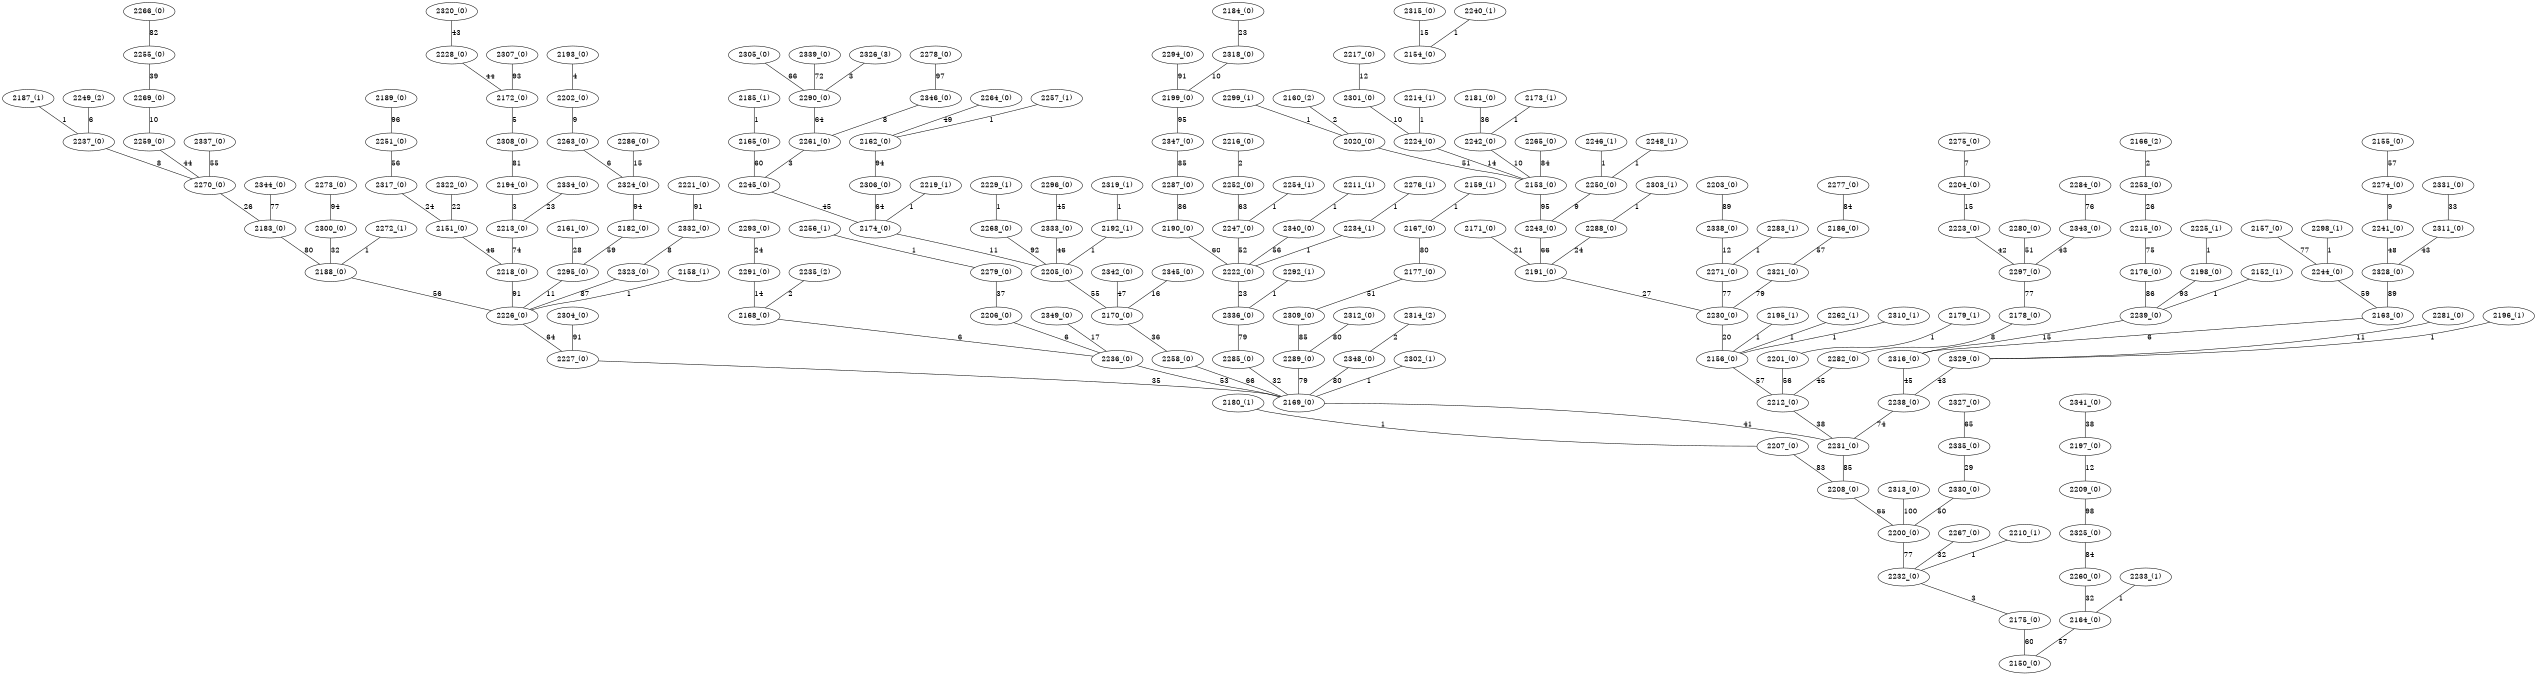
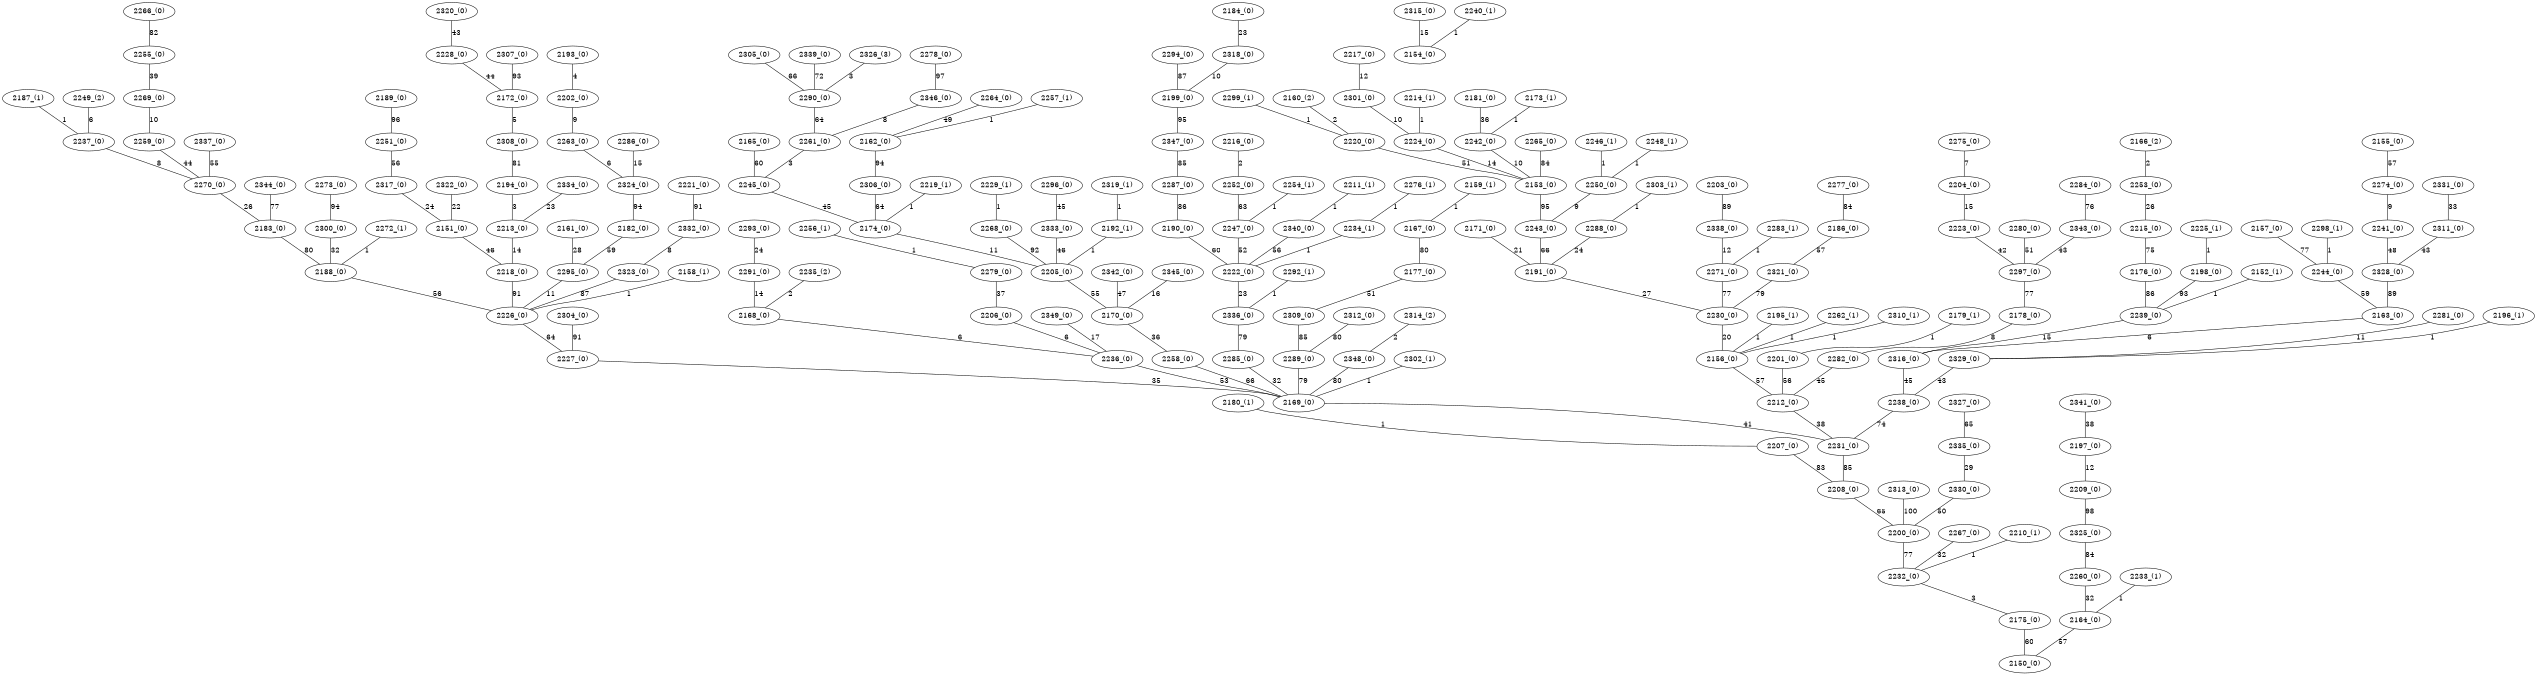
(1182, 77) -> (1182, 77)
(754, 98) -> none
(1359, 142) -> (1359, 142)
(517, 251) -> (517, 251)
